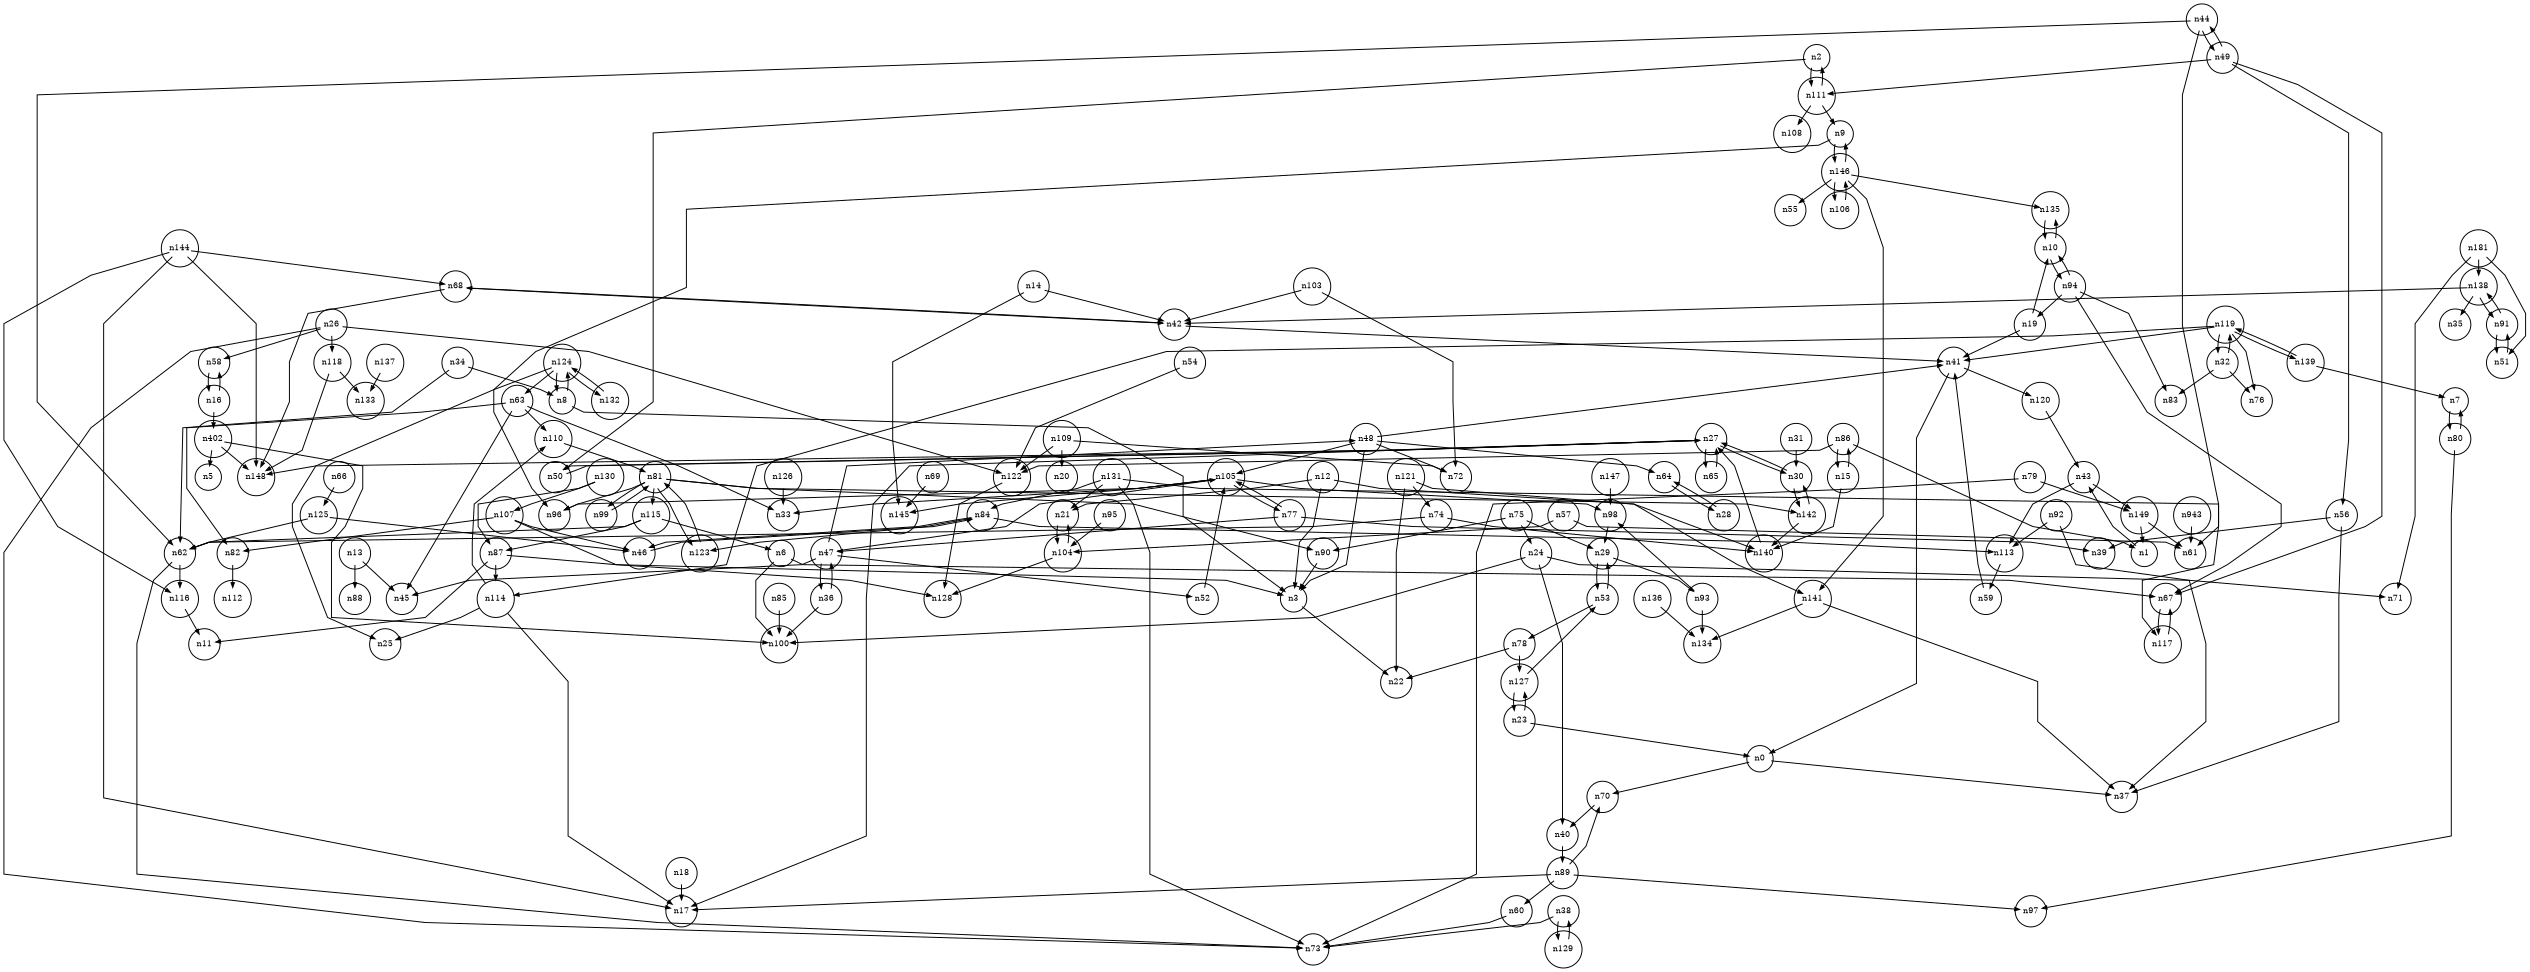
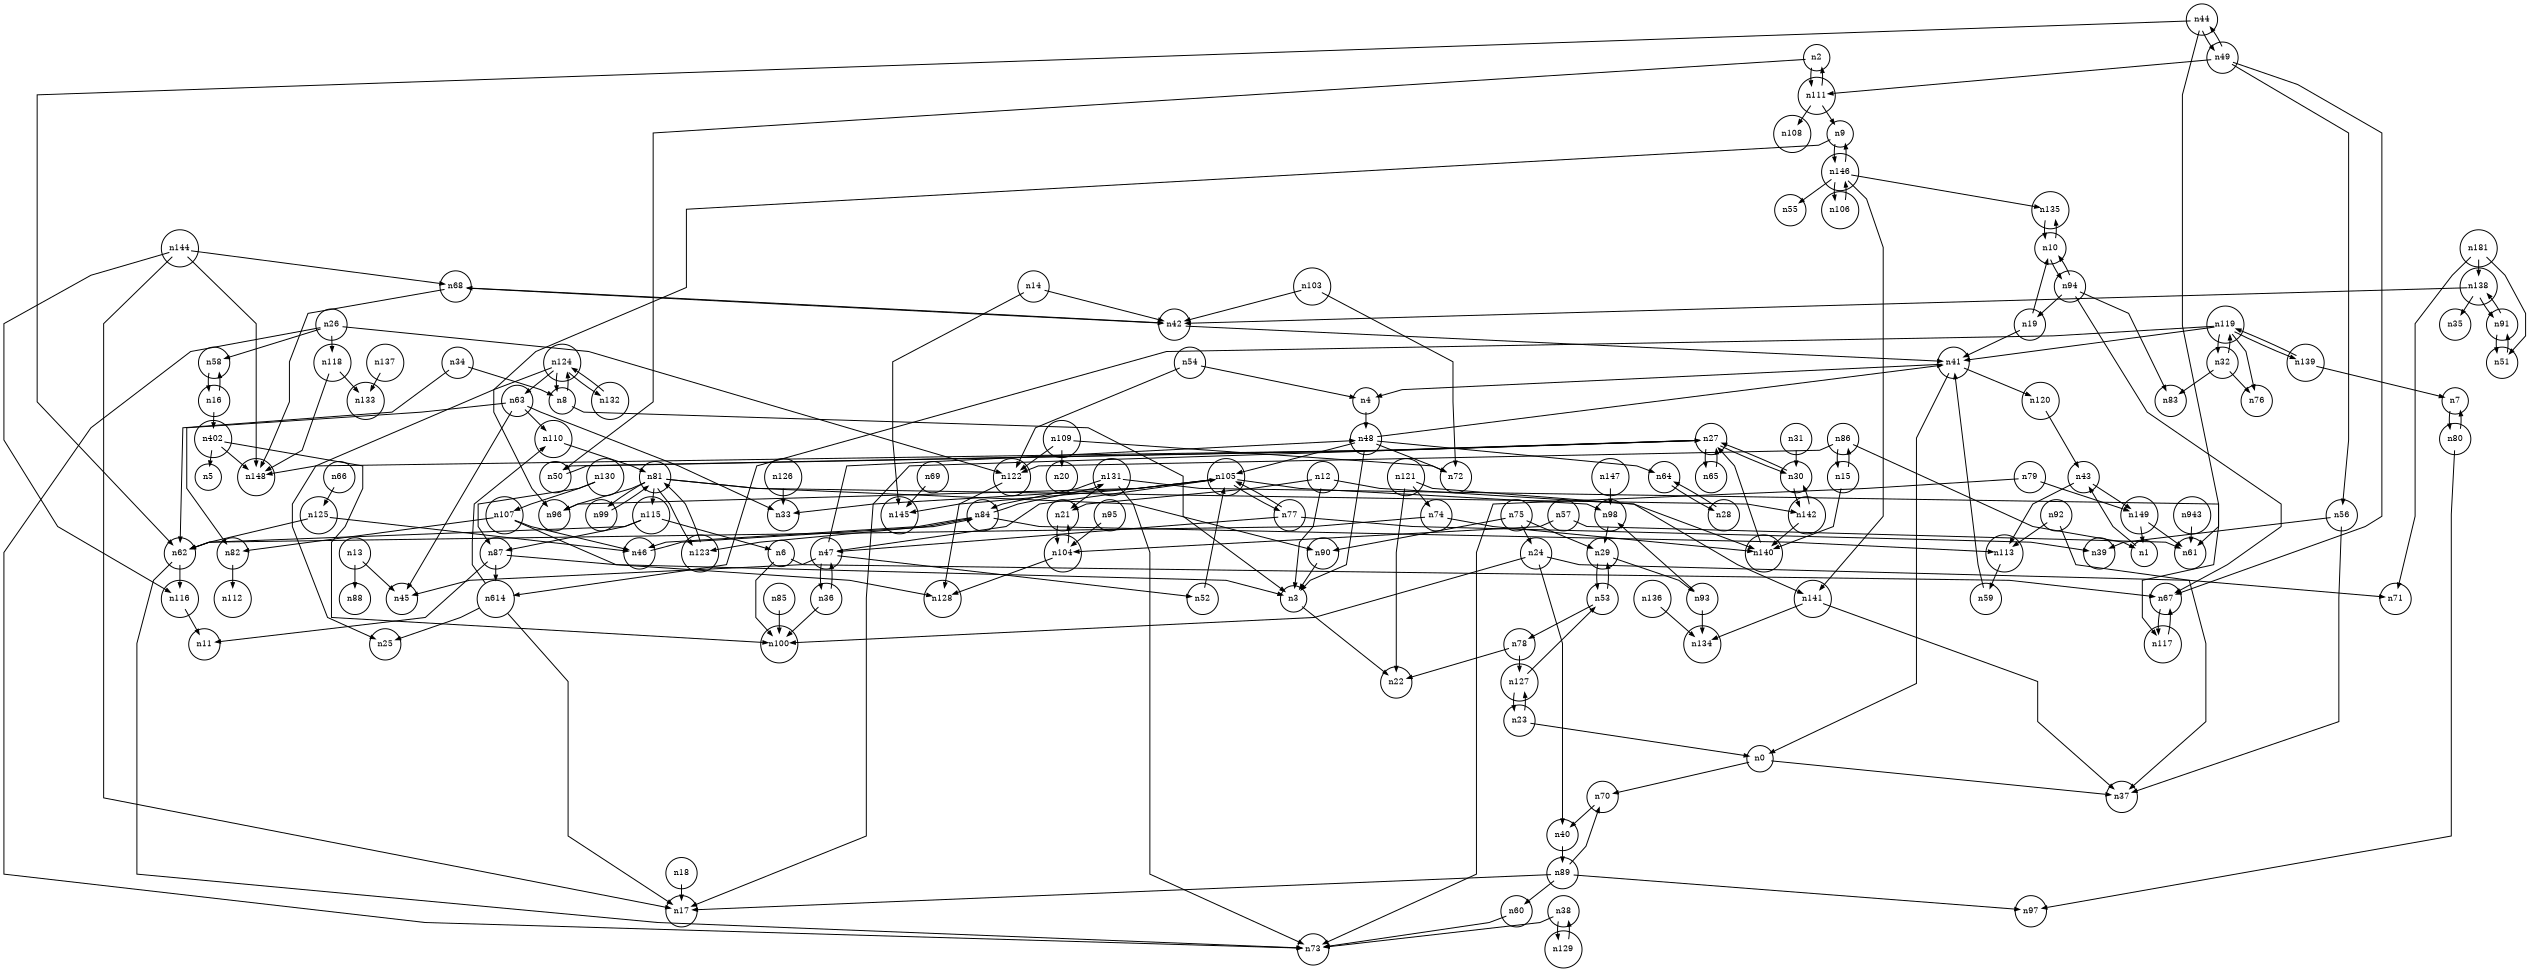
none -> (1366, 401)
none -> (1046, 498)
(496, 599) -> (496, 599)
